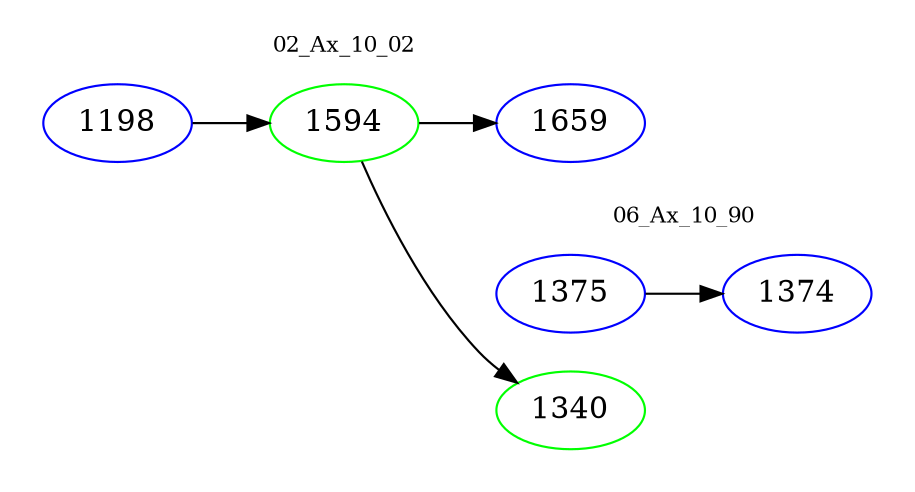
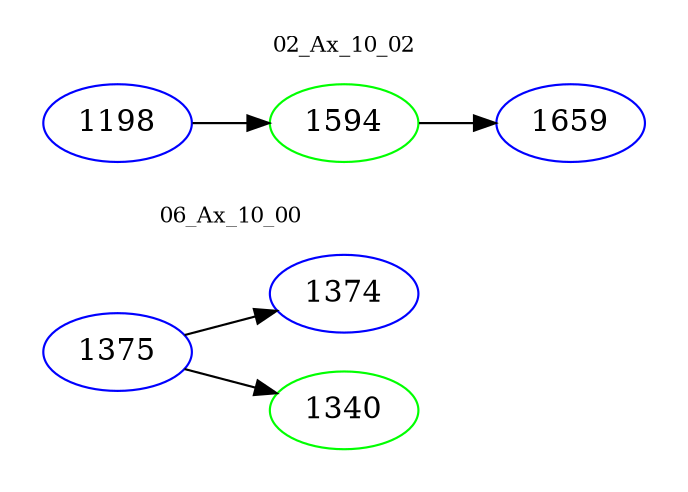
(684, 217) -> (231, 217)
(420, 273) -> (220, 378)
